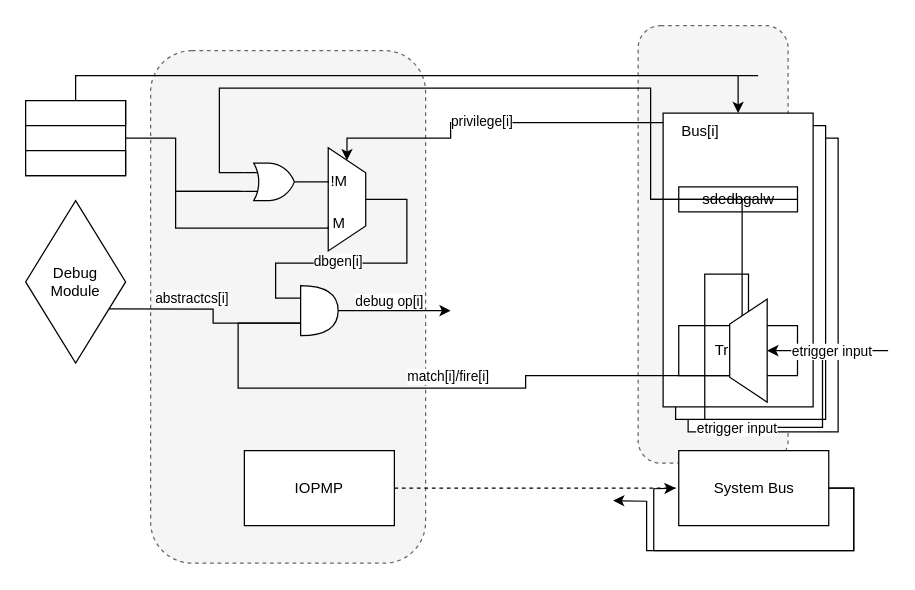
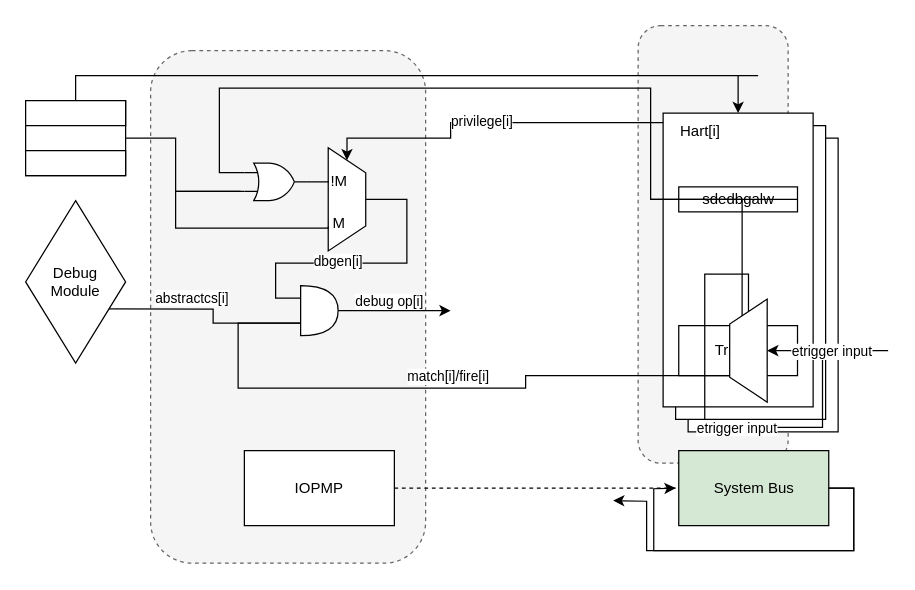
(701, 132) -> (701, 132)
(754, 488) -> (754, 488)
